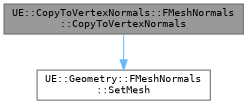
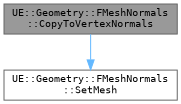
(124, 19) -> (91, 19)
